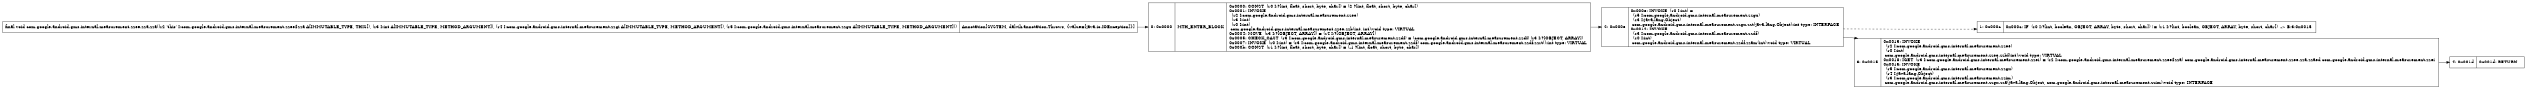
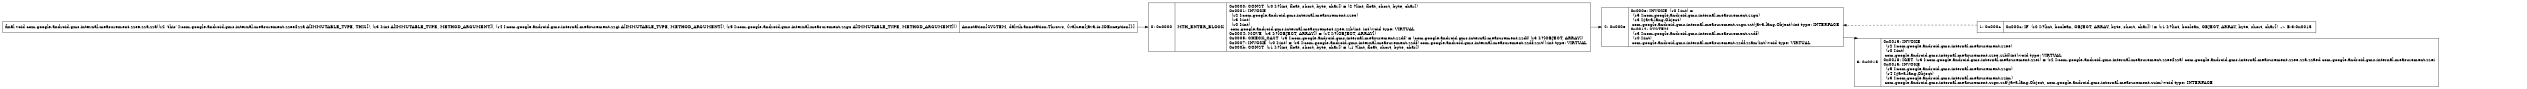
(1651, 29) -> (1651, 29)
(1909, 29) -> (1912, 25)
(2487, 62) -> none
